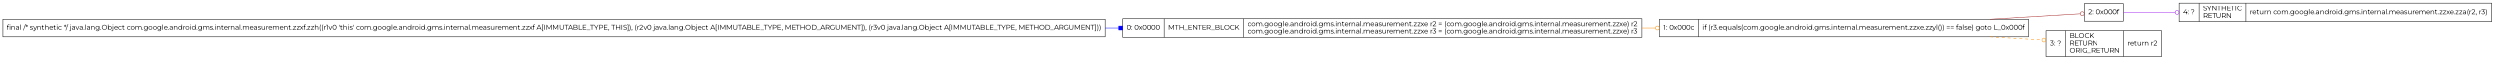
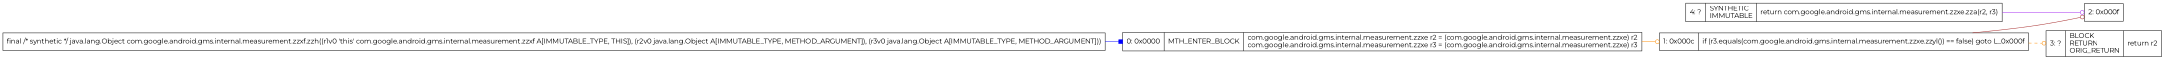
(2149, 12) -> (2041, 12)
(2217, 16) -> (1731, 16)
